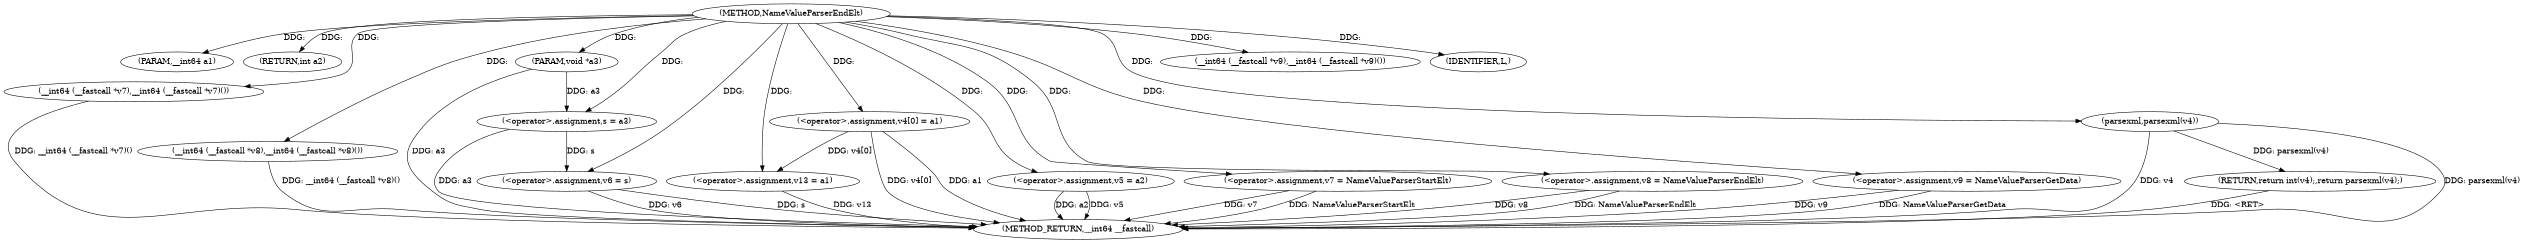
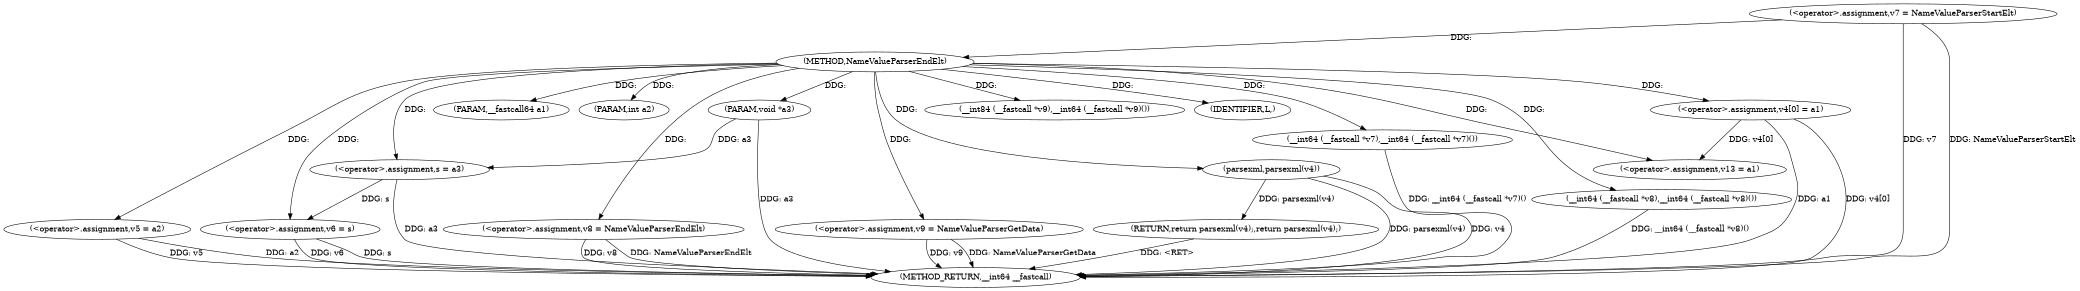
(177, 62) -> (501, 110)
(293, 62) -> (624, 110)
(1290, 62) -> (1055, 110)
(1021, 130) -> (1375, 38)
(2310, 181) -> (1236, 229)
(841, 211) -> none
